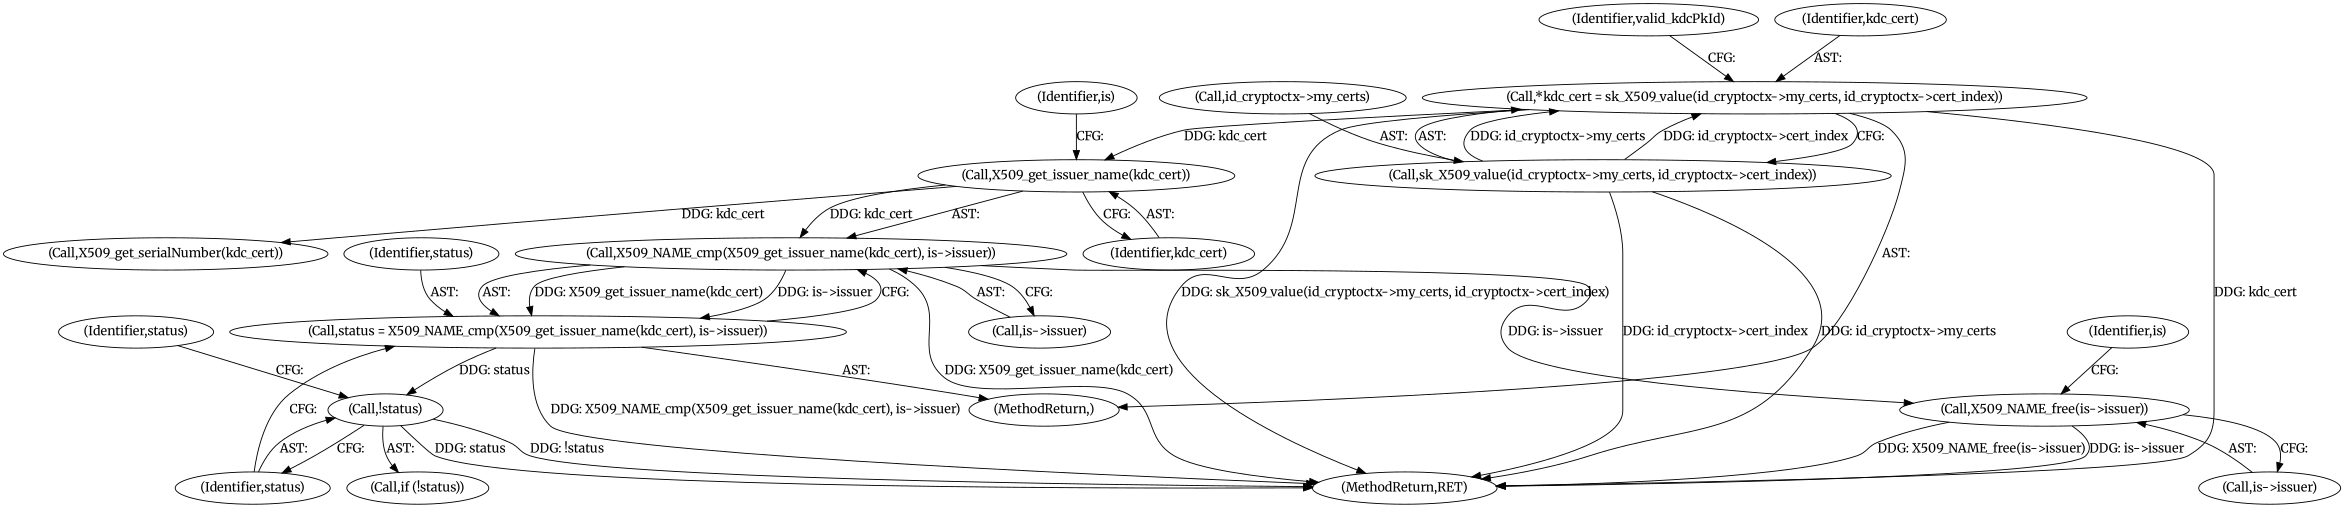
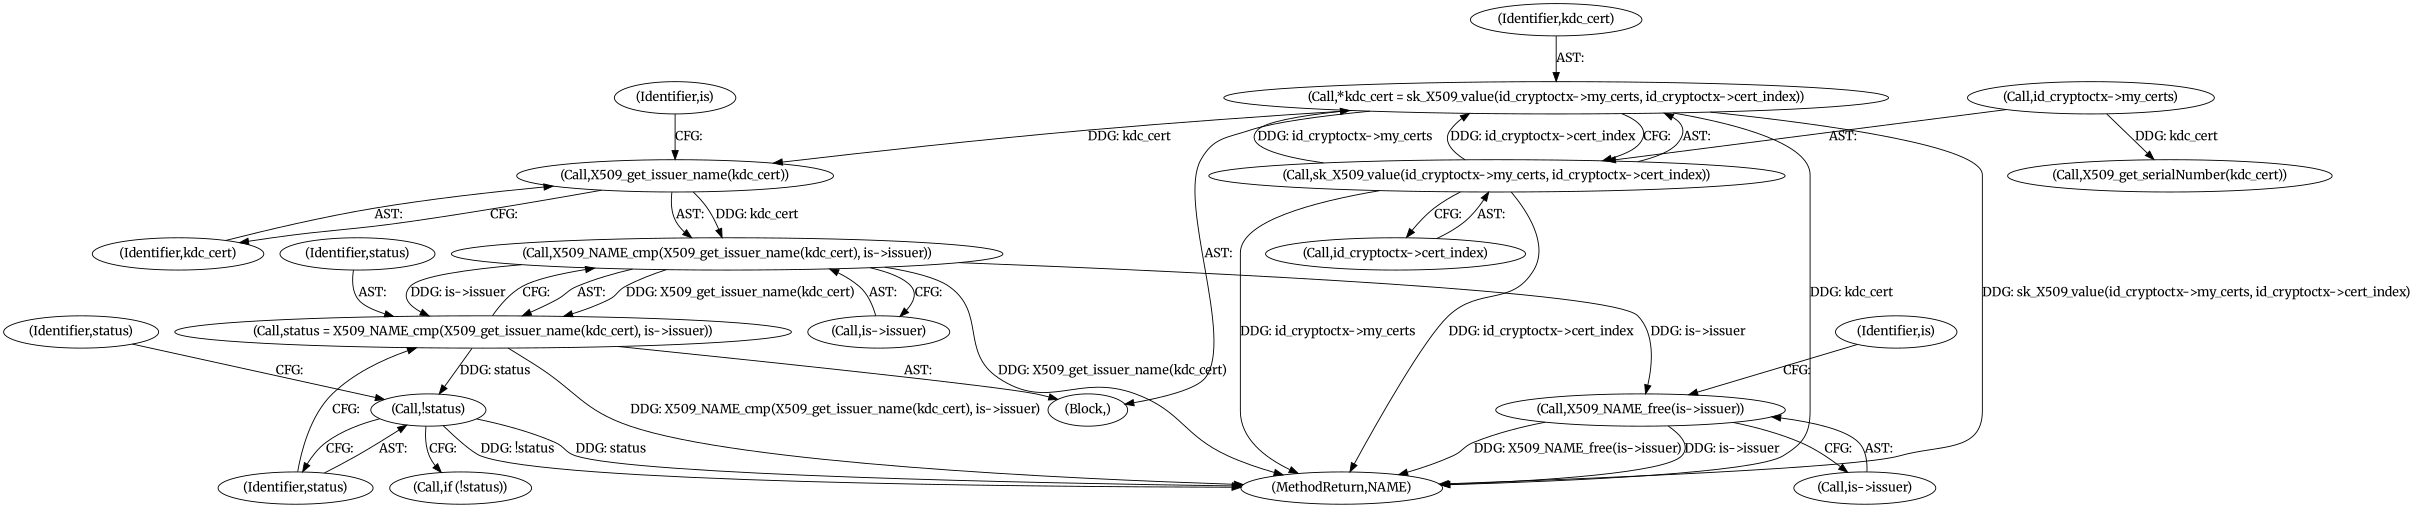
(1649, 20) -> none
(623, 214) -> (2127, 134)
none -> (1396, 254)
(1044, 410) -> (1088, 410)
(402, 449) -> (445, 449)
(1405, 488) -> (1342, 488)
